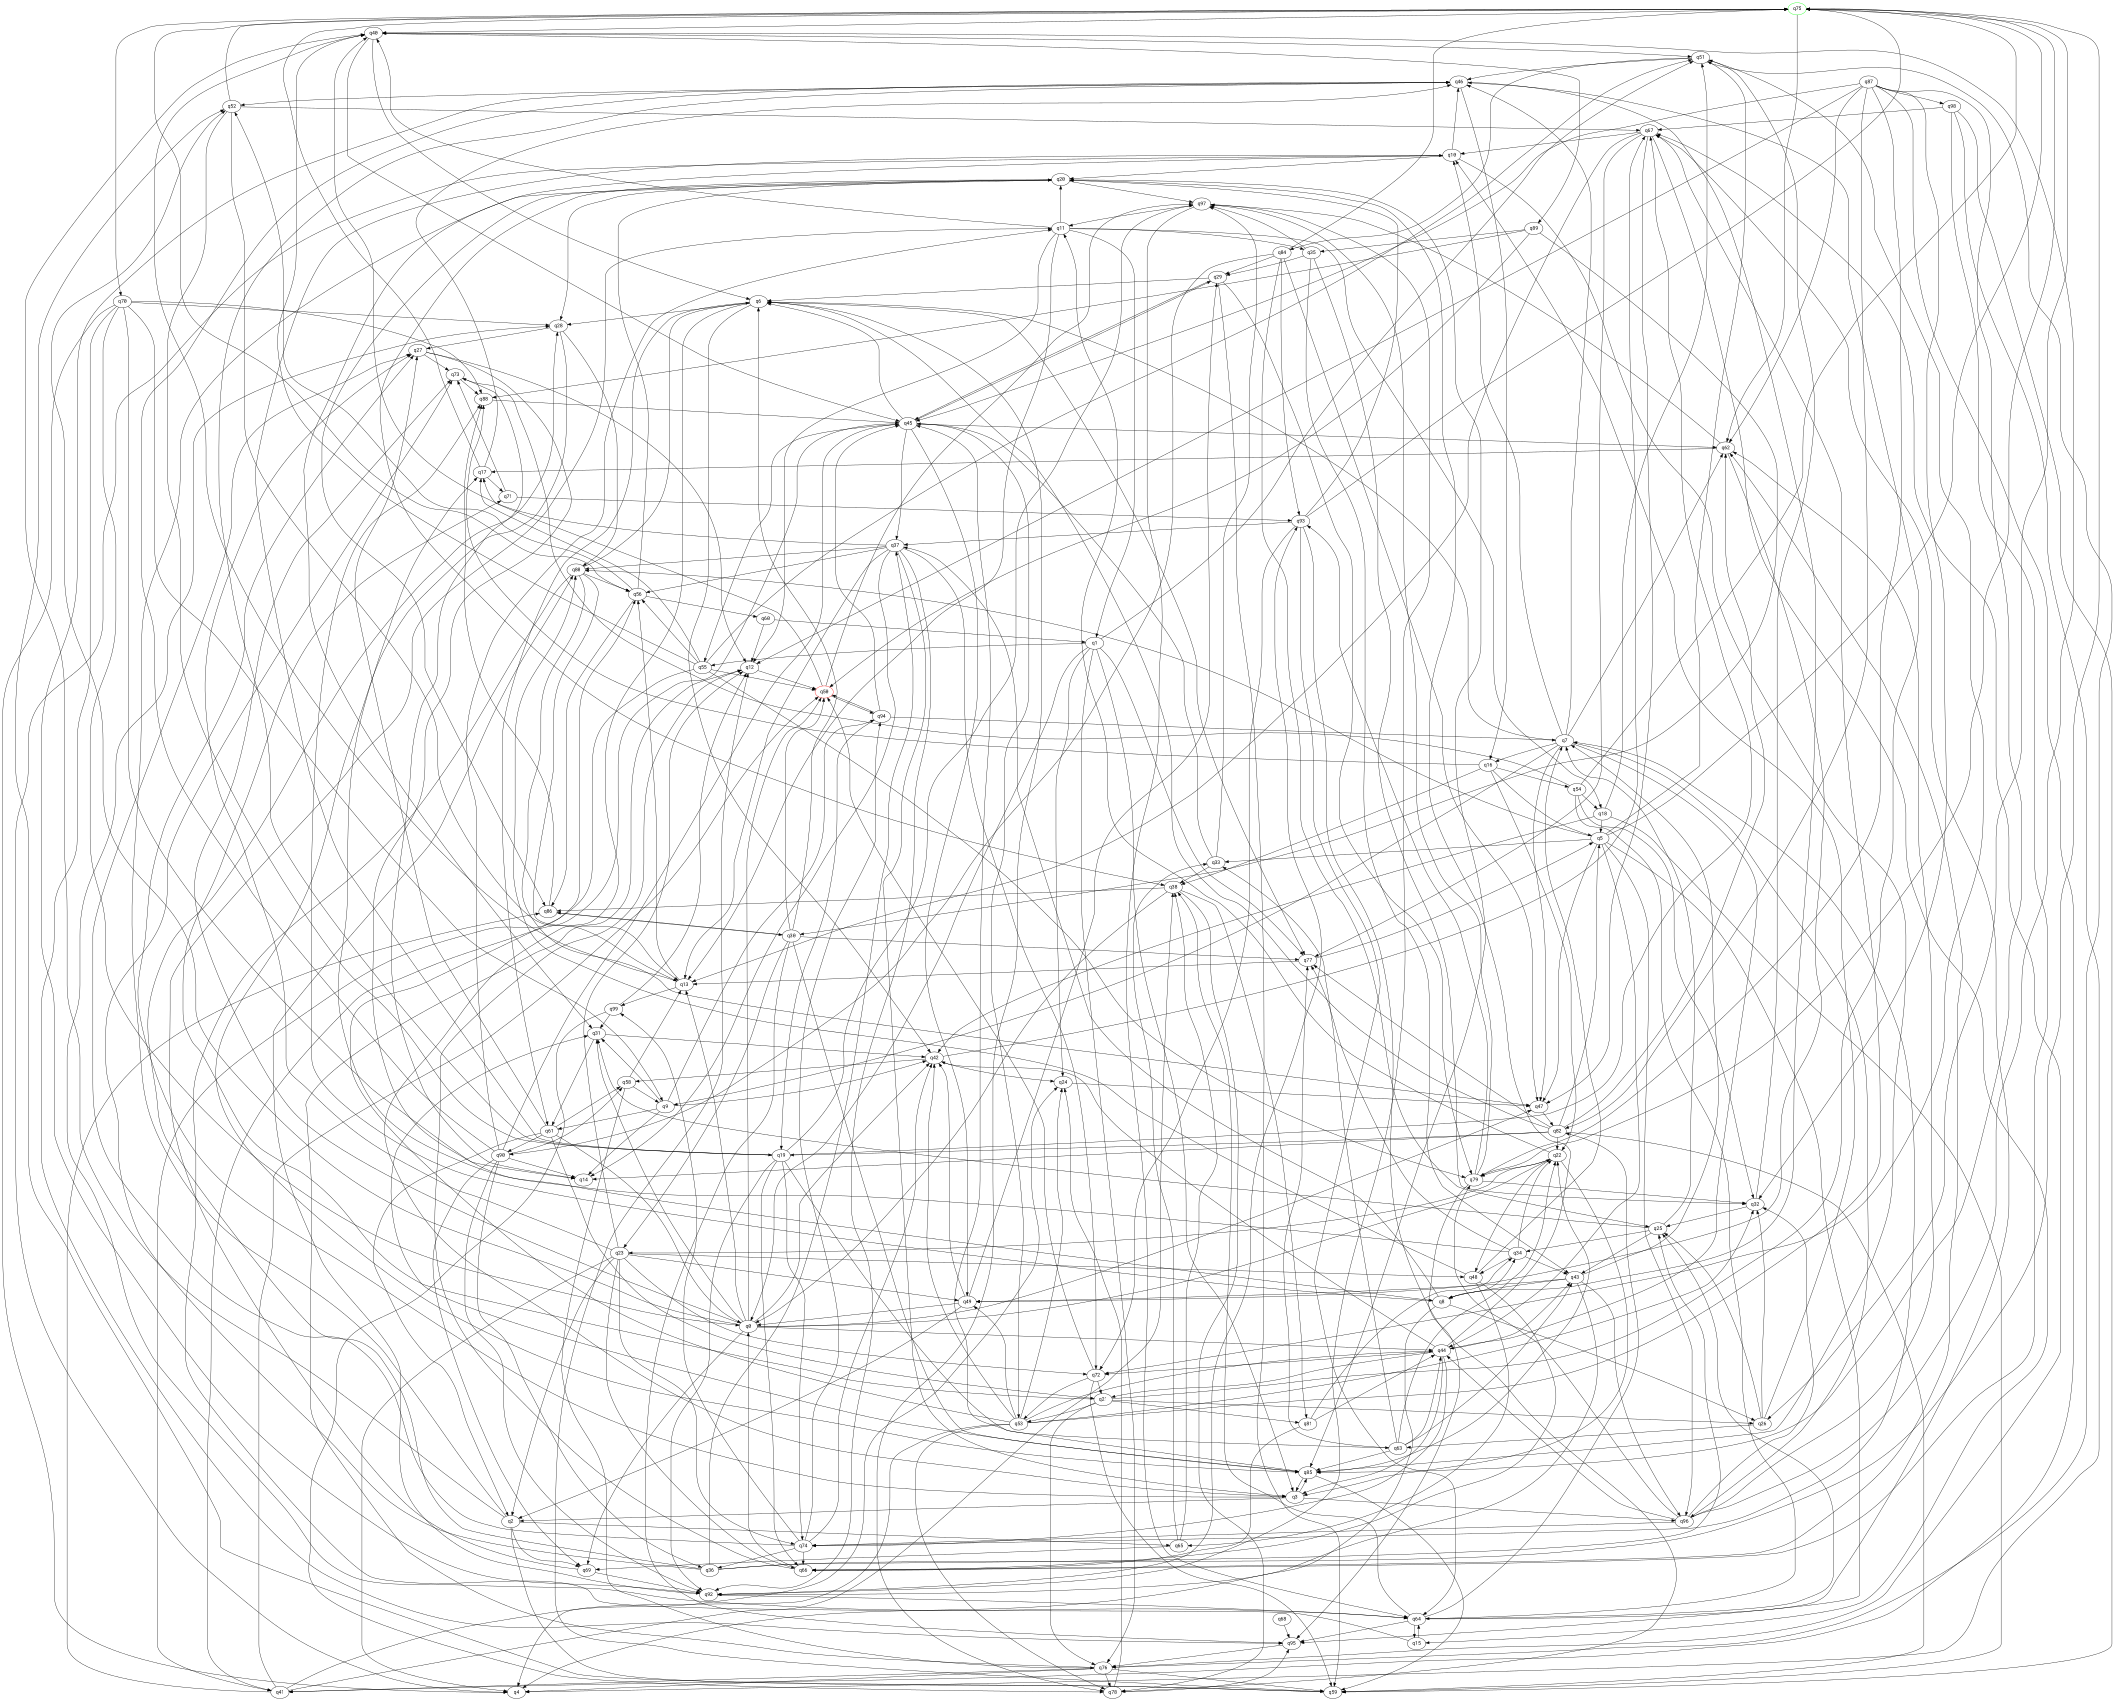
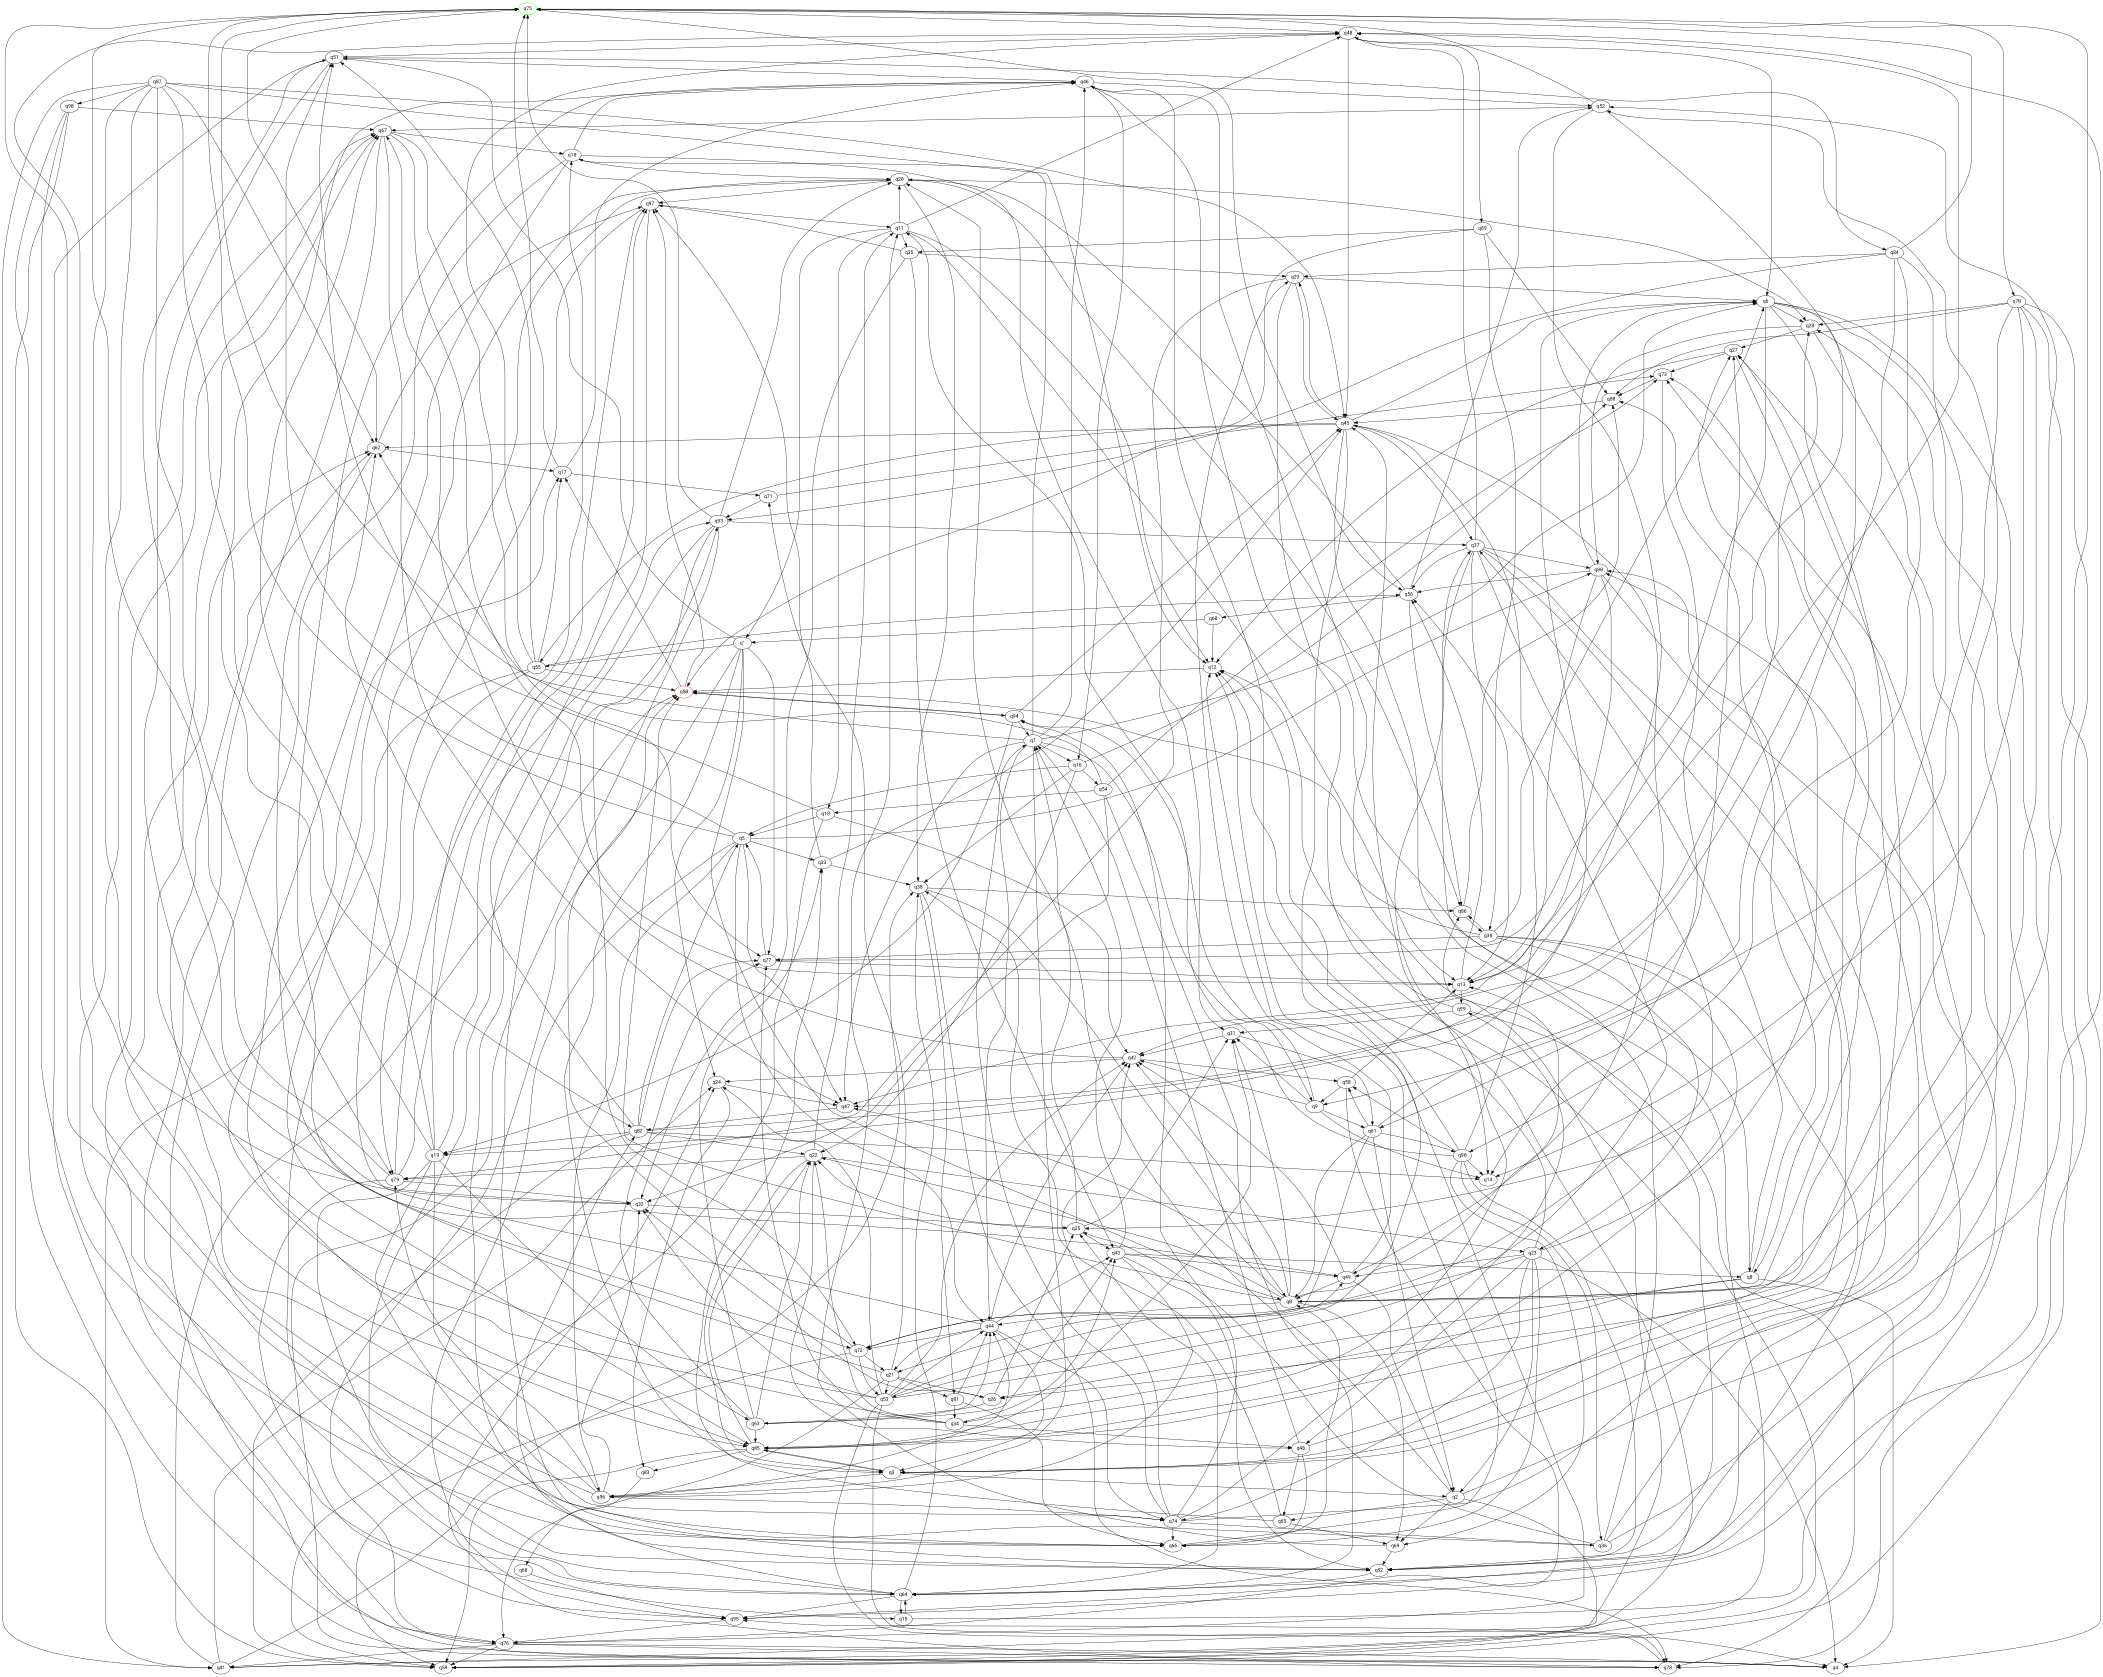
(1772, 764) -> none
(1592, 1240) -> (937, 1215)
none -> (645, 1473)
